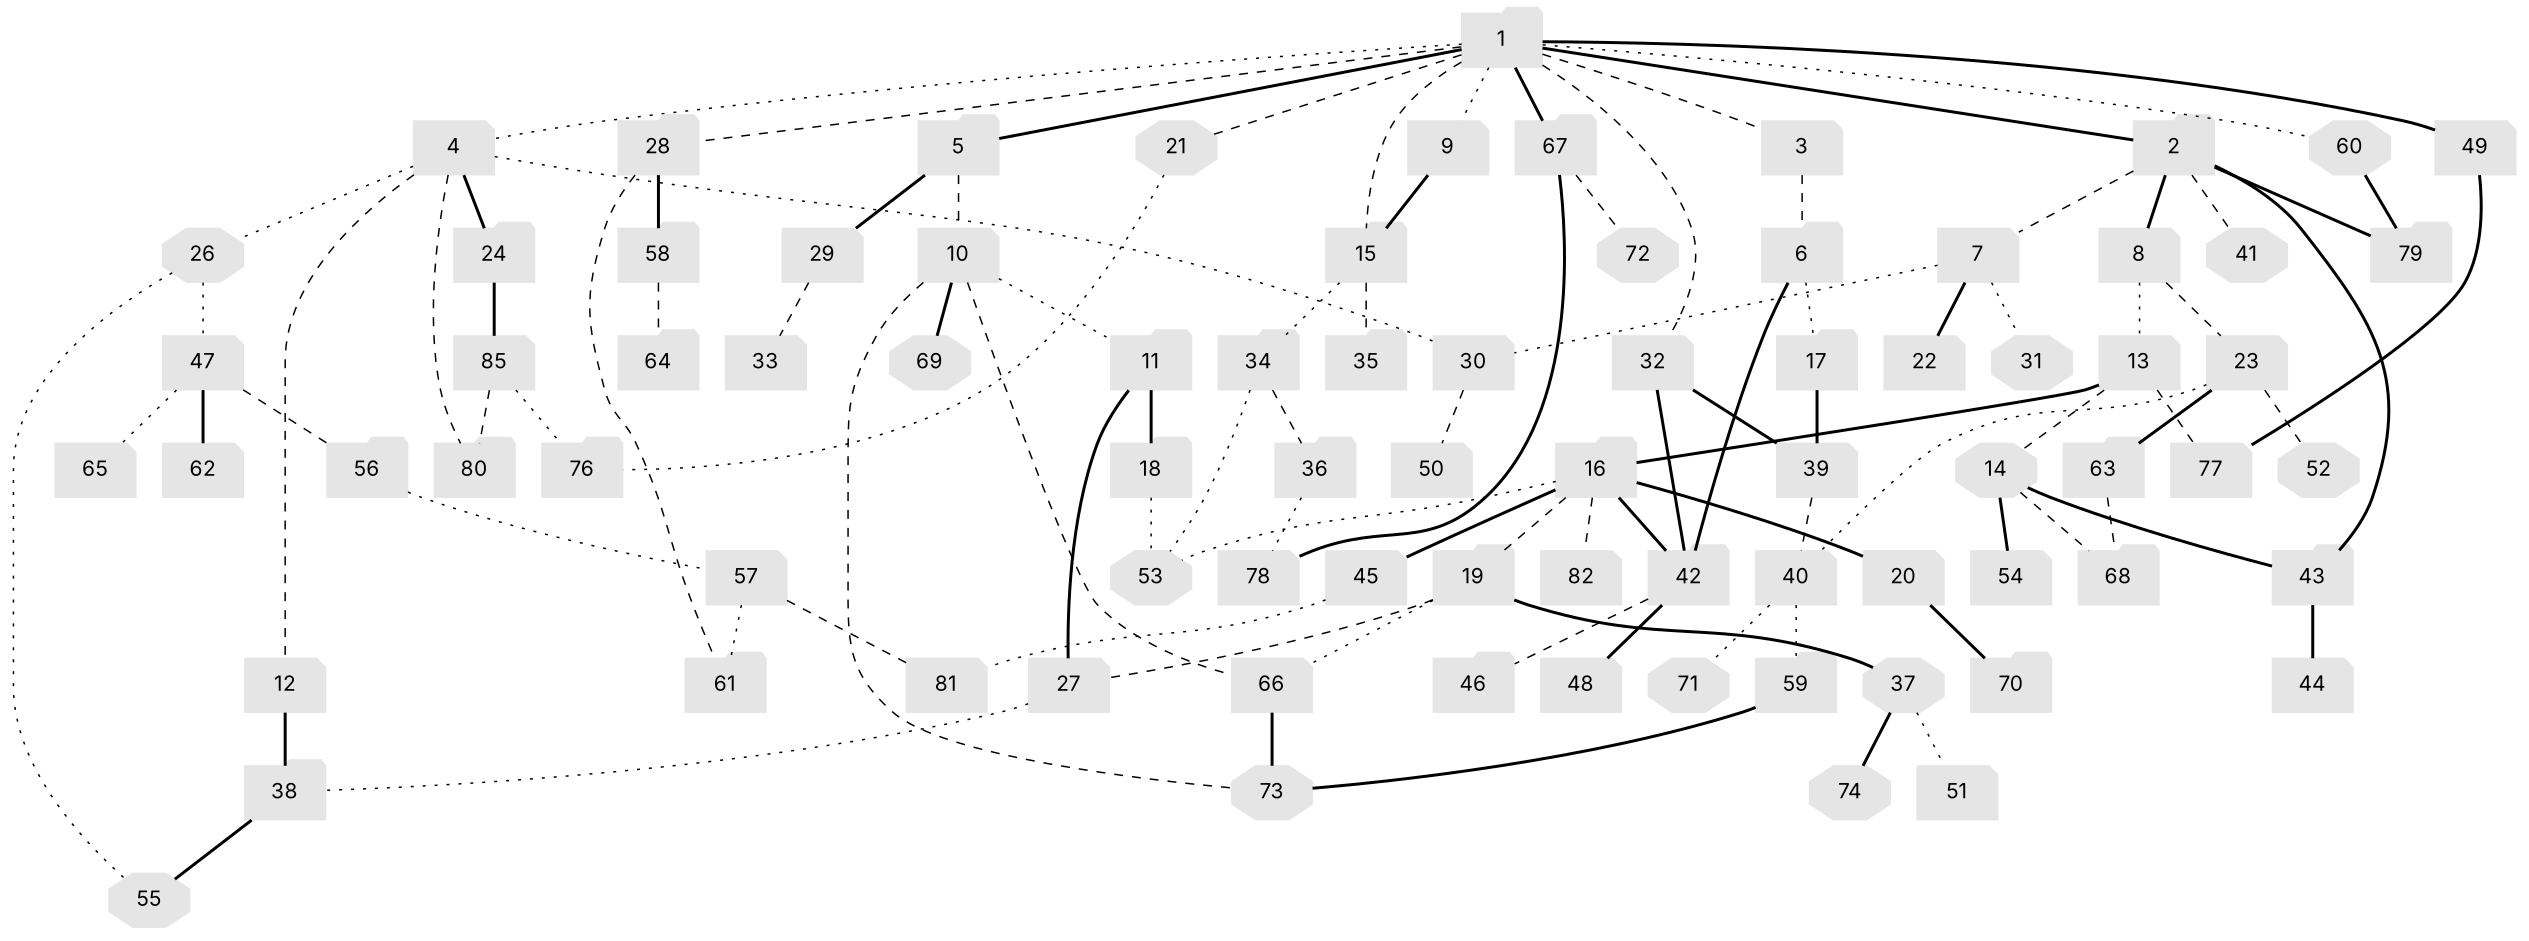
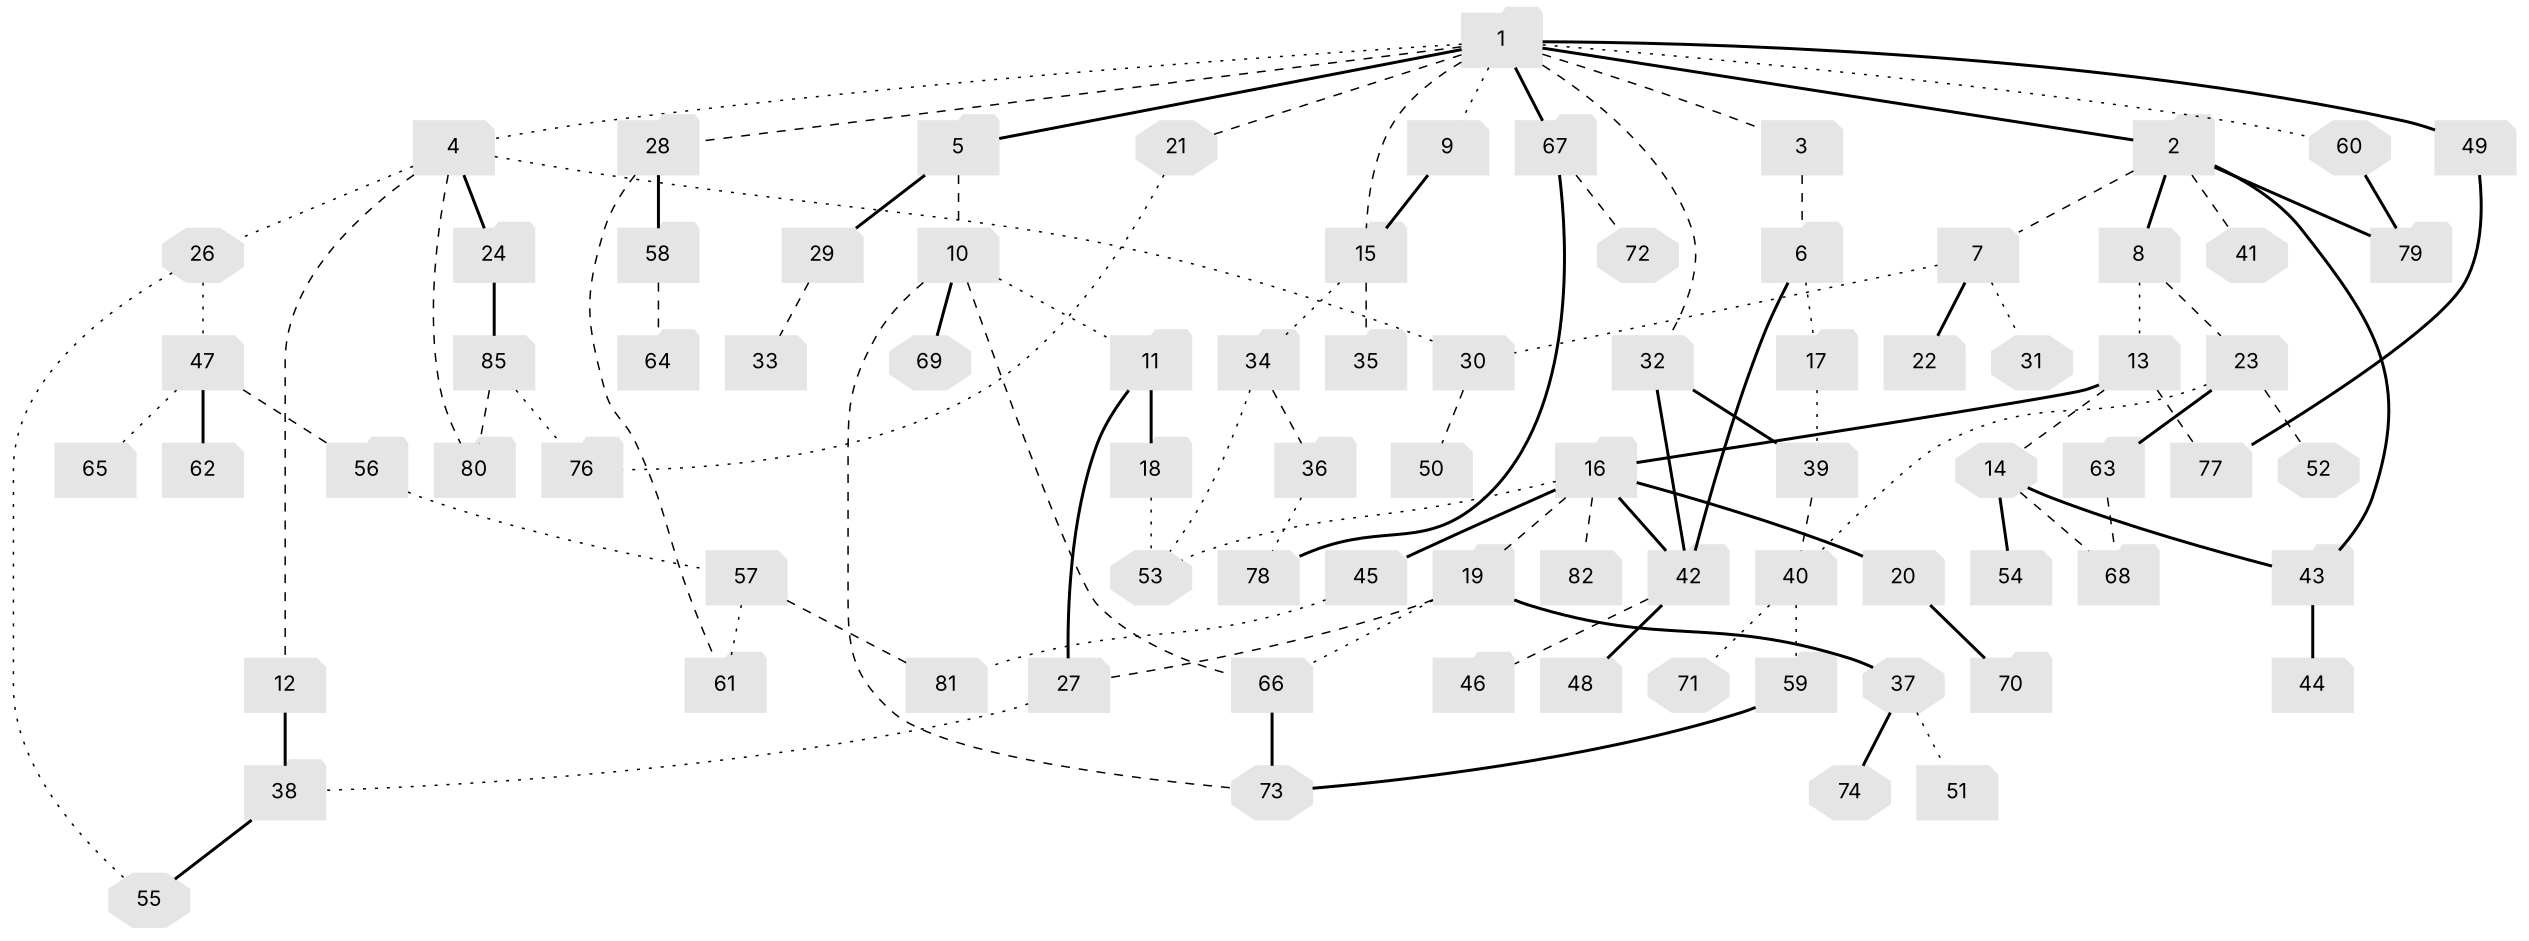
(1817, 417) -> (1817, 417)
